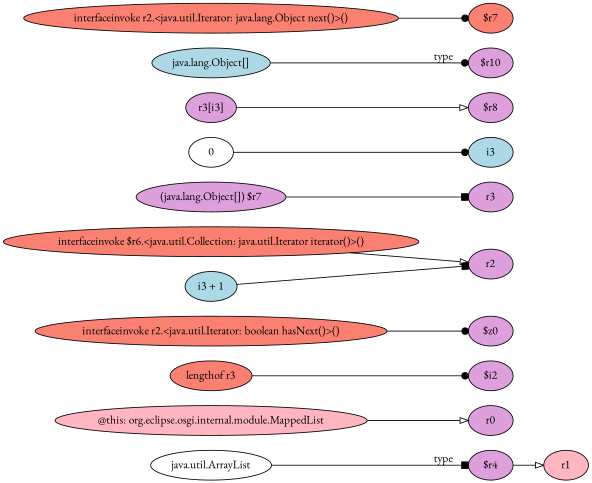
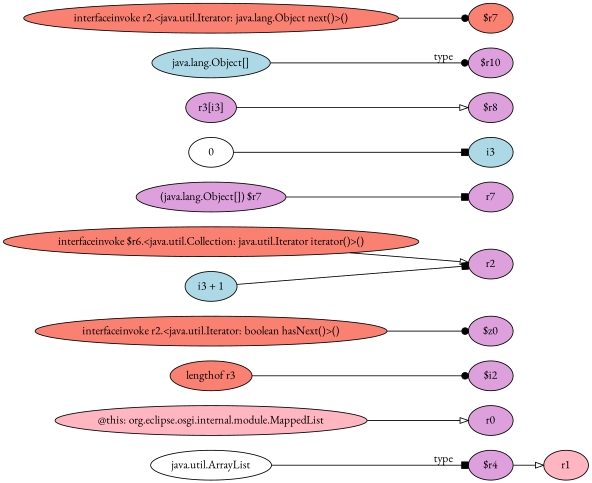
(347, 152) -> (347, 152)
(491, 197) -> (491, 197)
